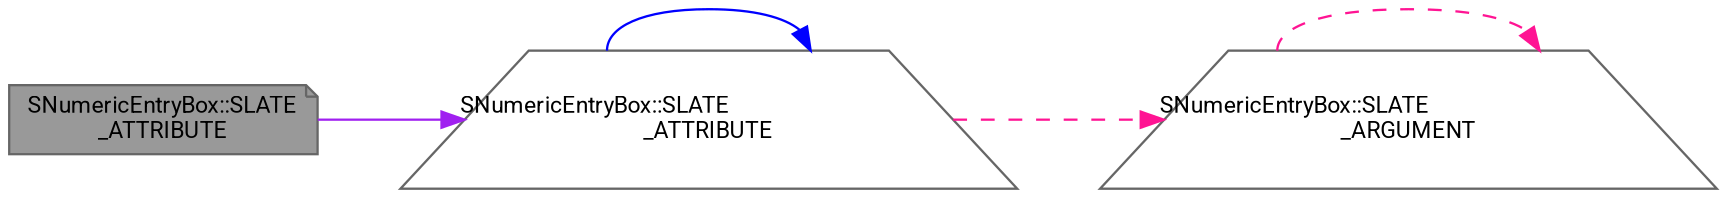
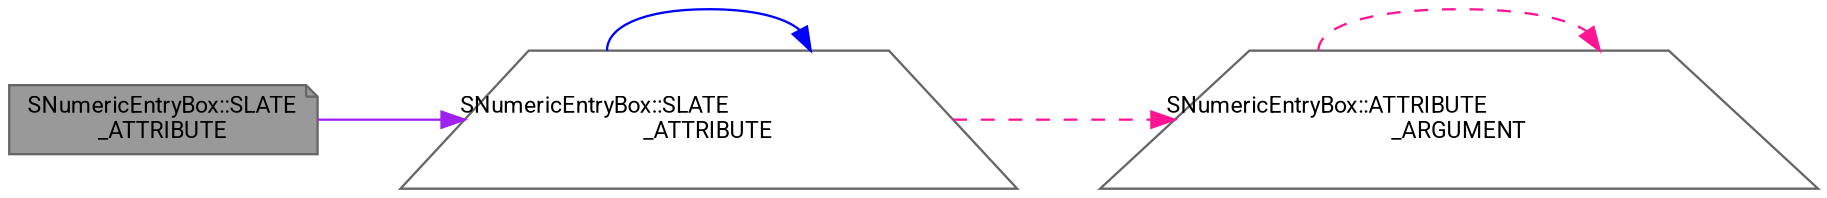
(1408, 120) -> (1459, 120)
